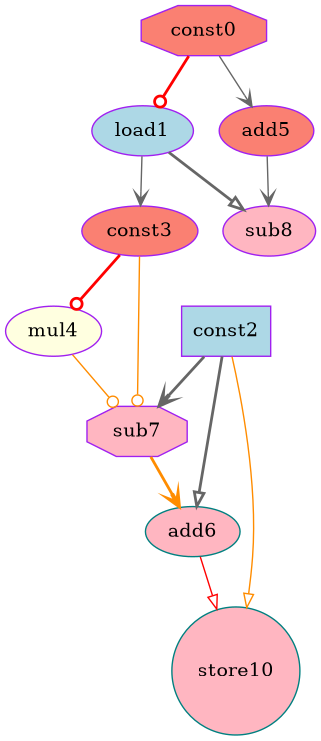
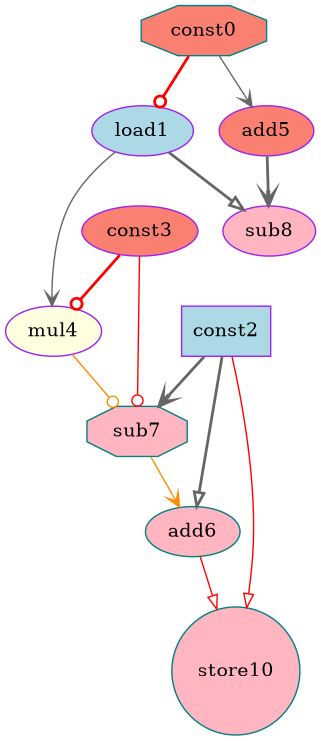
(204, 31) -> (204, 31)
(141, 174) -> (66, 214)
(268, 174) -> (268, 174)
(139, 325) -> (139, 325)
(137, 431) -> (137, 431)
(251, 475) -> (251, 475)
(162, 476) -> (162, 476)
